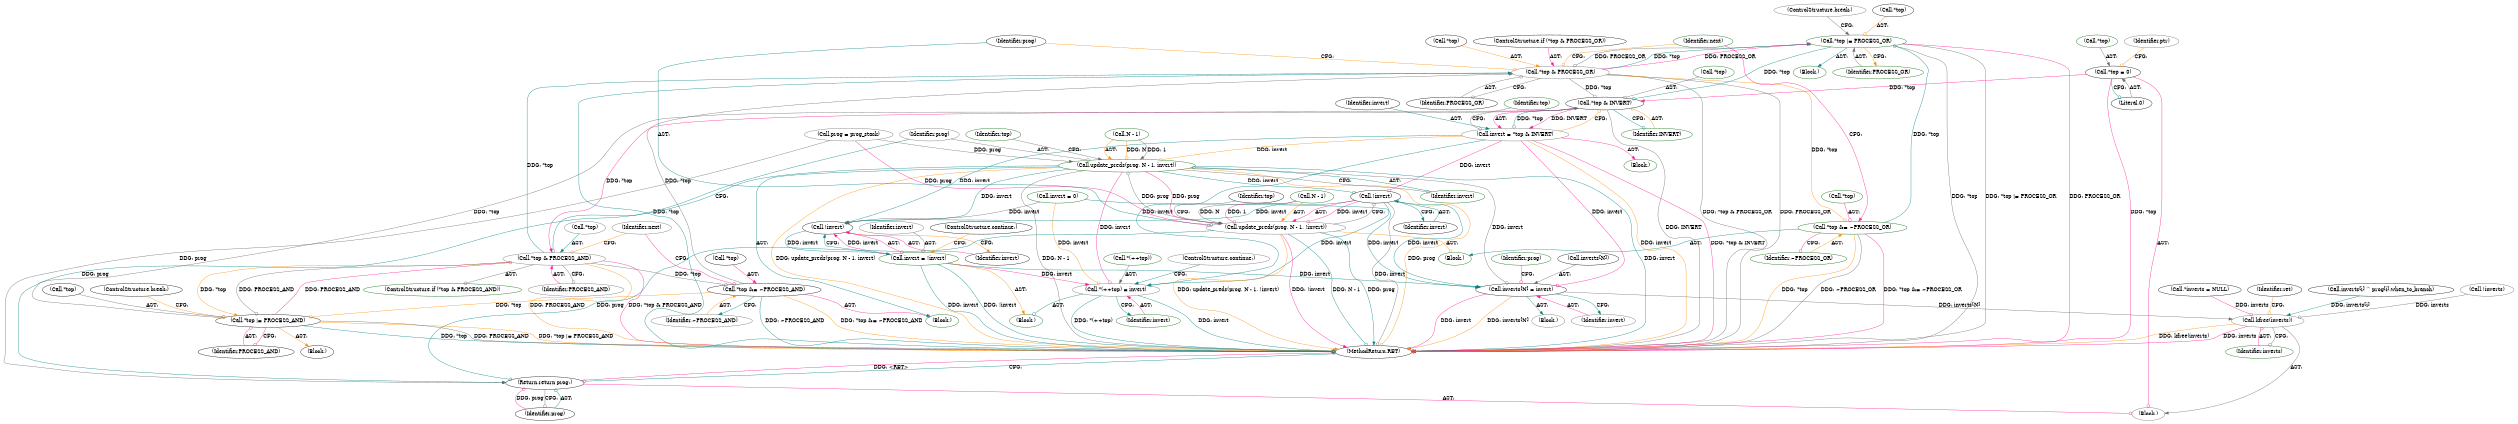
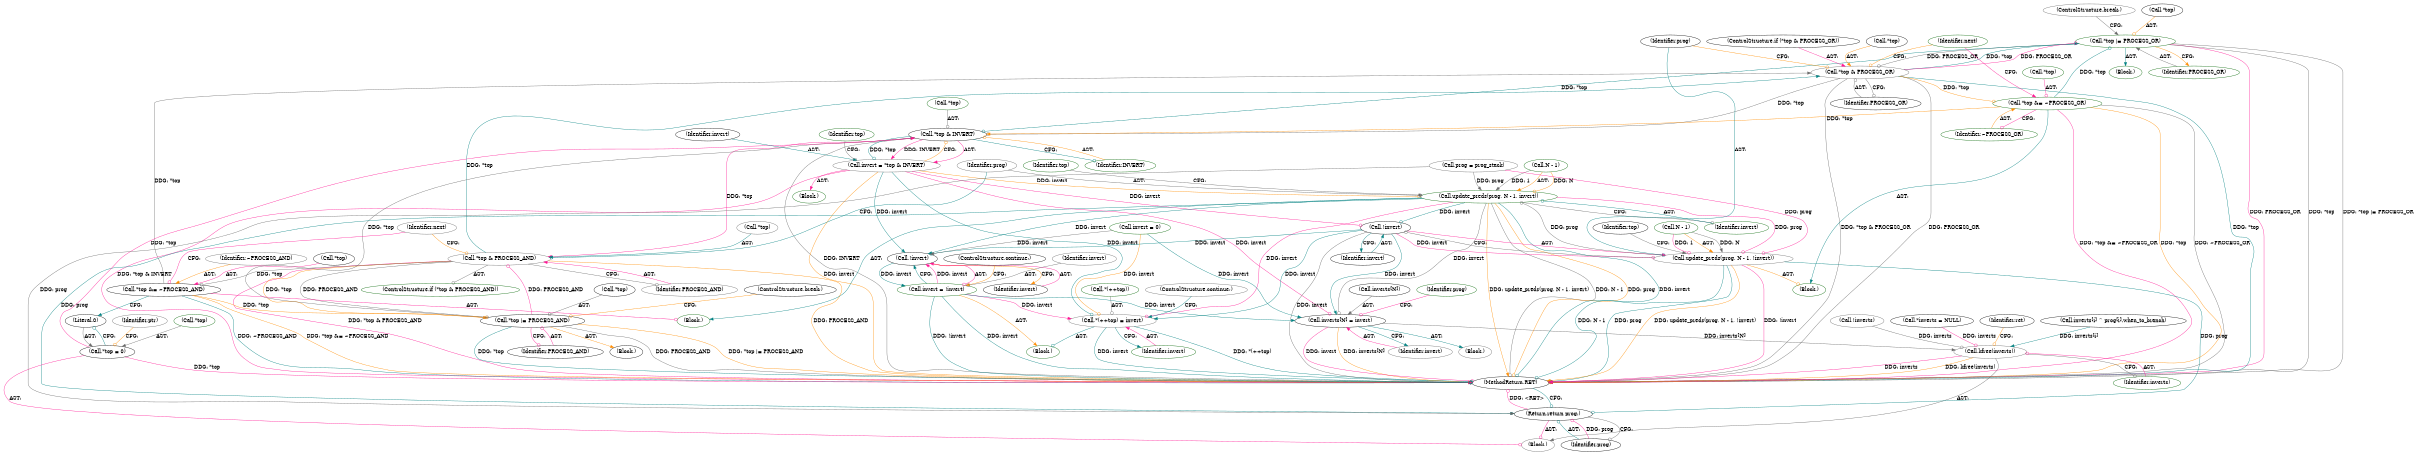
none -> (1521, 127)
(1125, 273) -> (1111, 304)
(739, 306) -> (125, 305)
